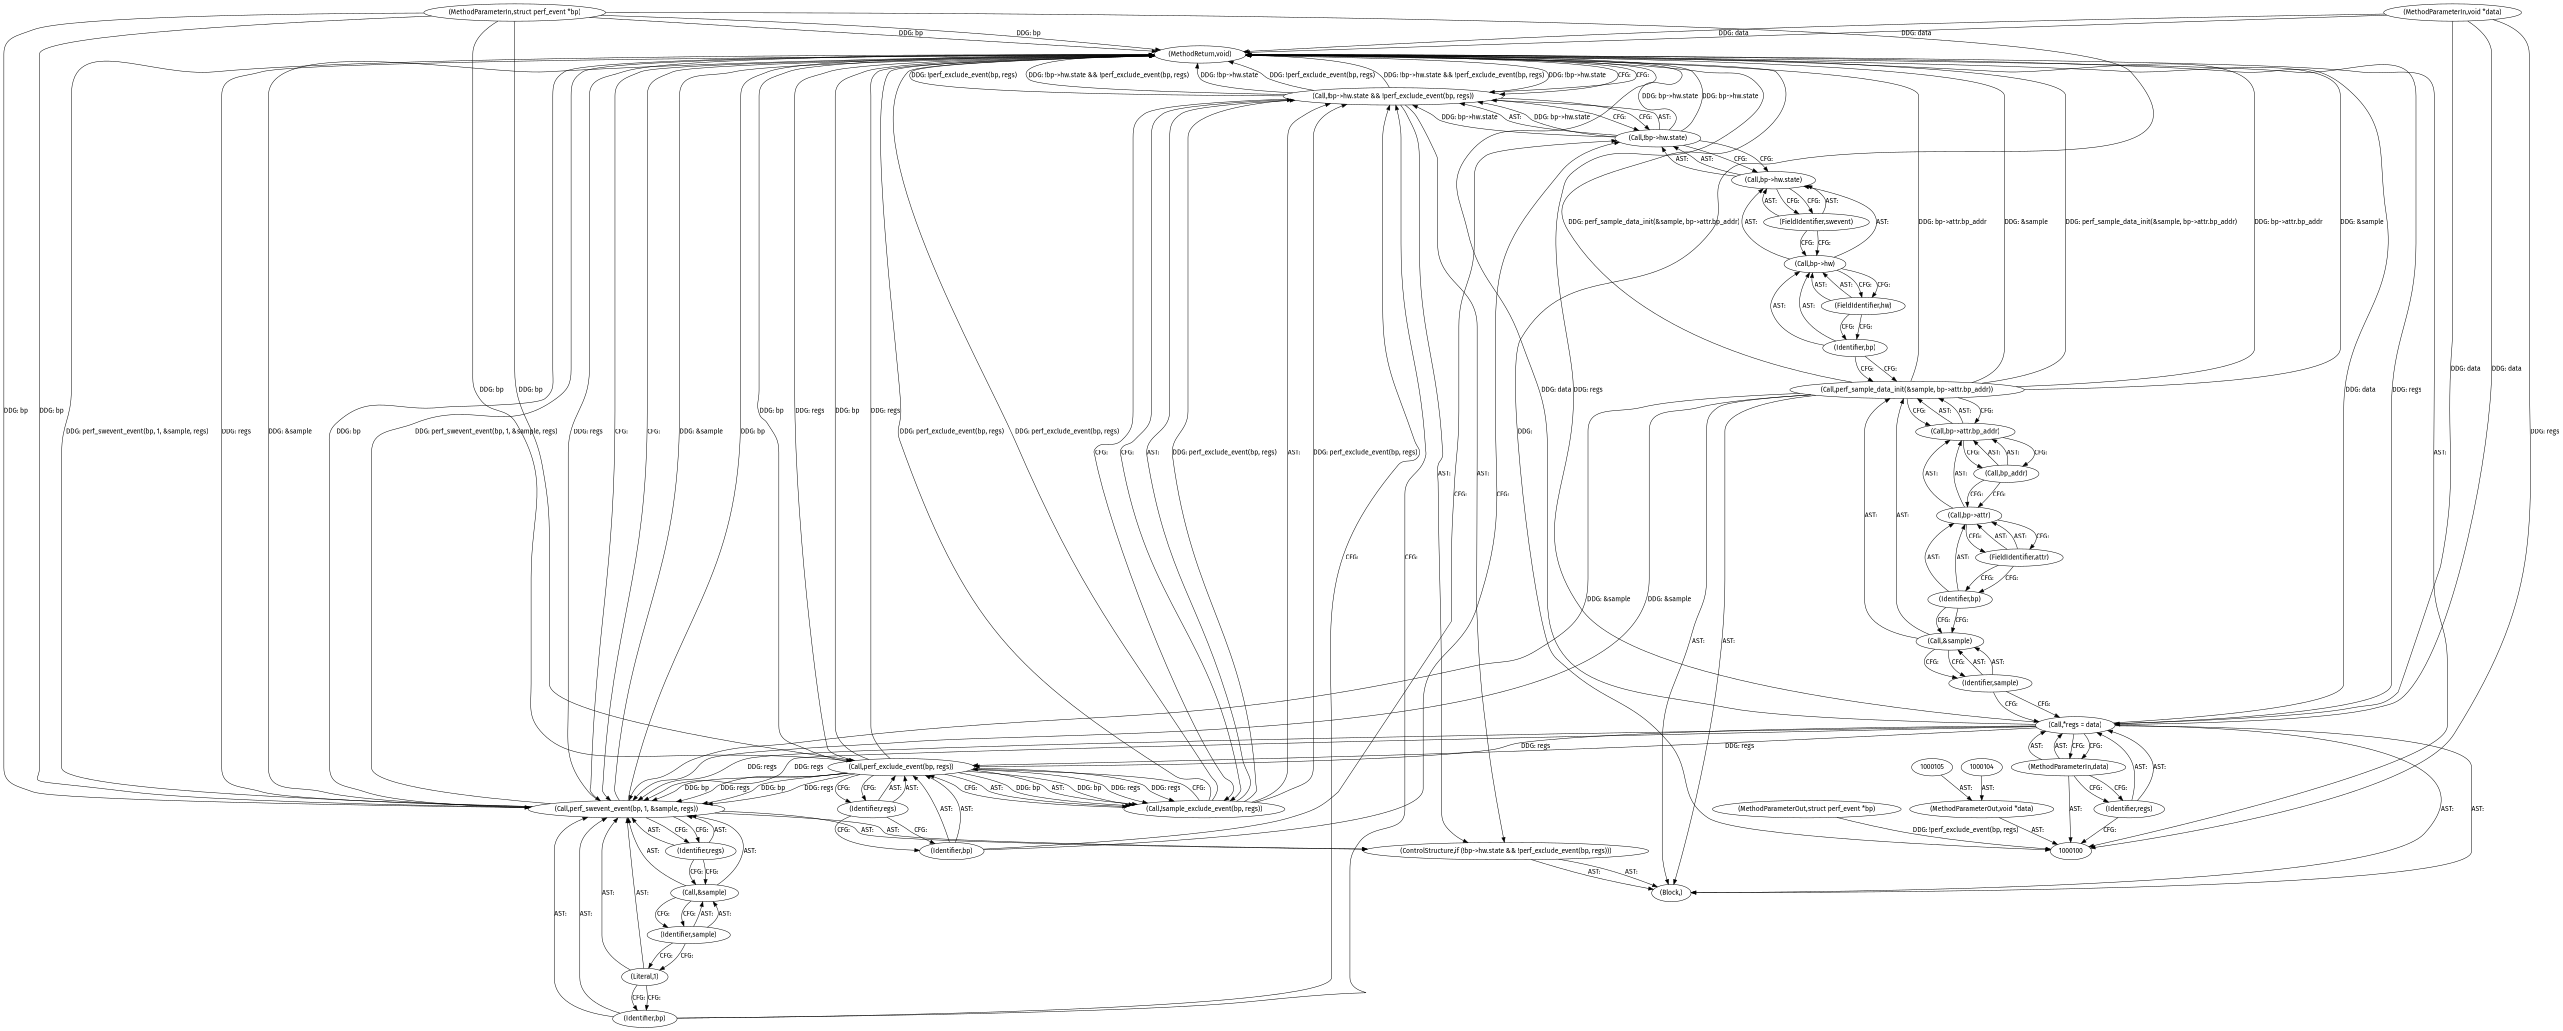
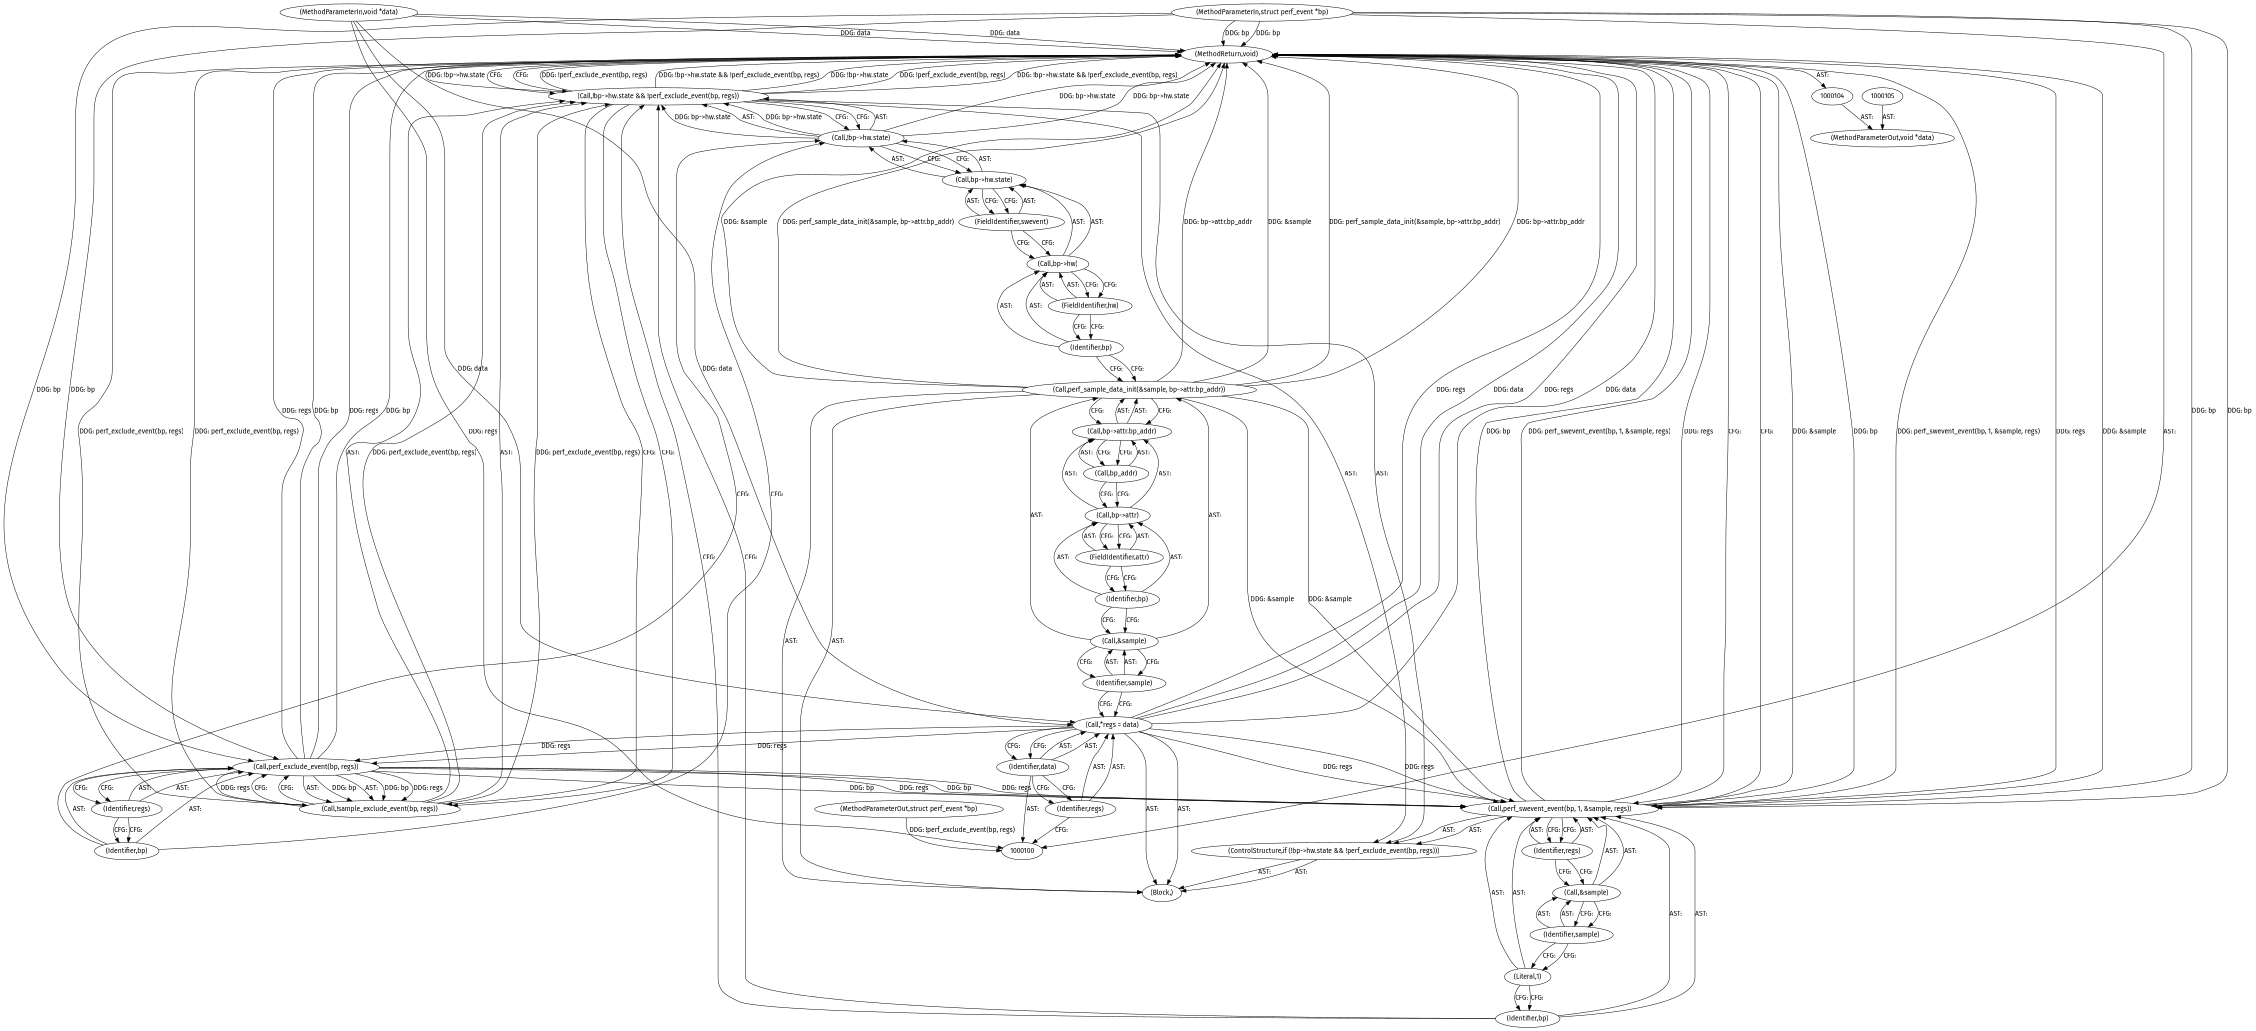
(2352, 71) -> (1550, 60)
(1526, 432) -> (2171, 432)
(2069, 767) -> (1033, 767)
(2026, 830) -> none
